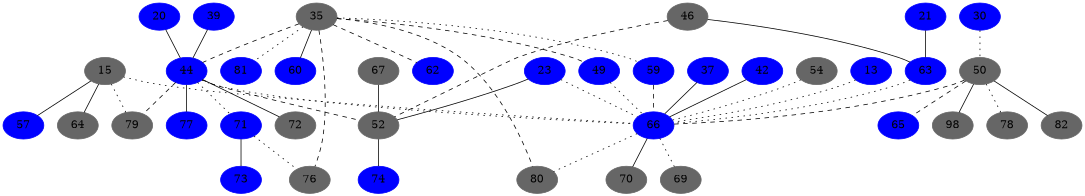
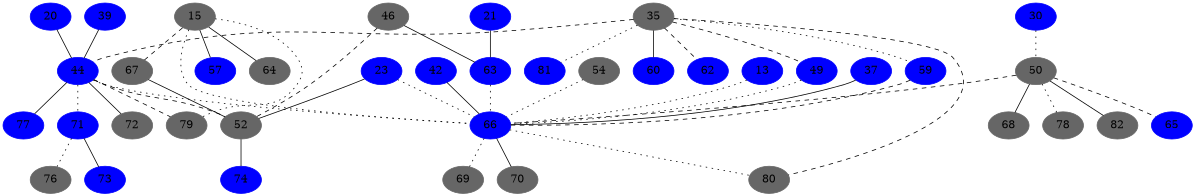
none -> (170, 38)
(325, 95) -> none
(953, 125) -> (1009, 125)
